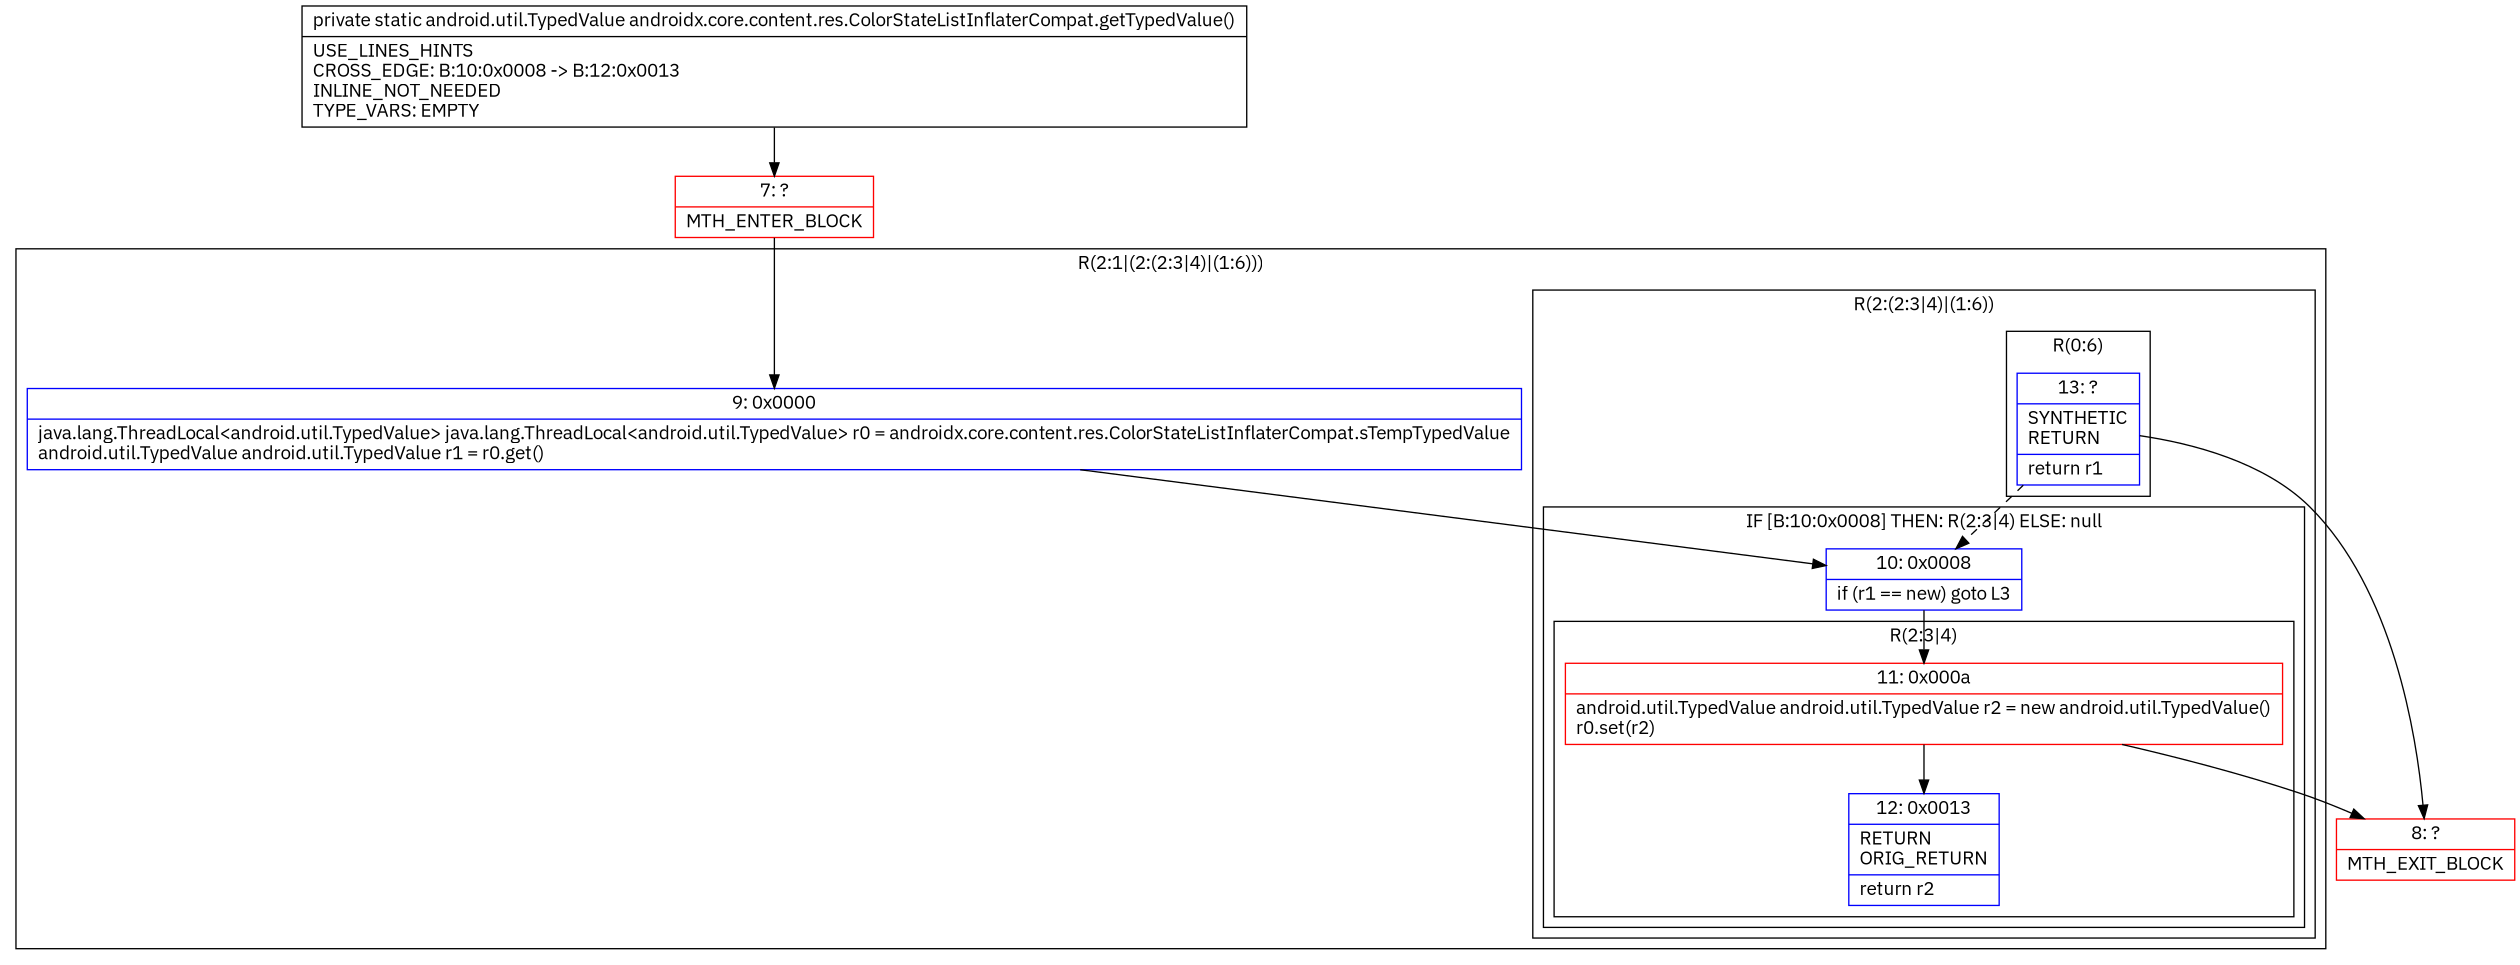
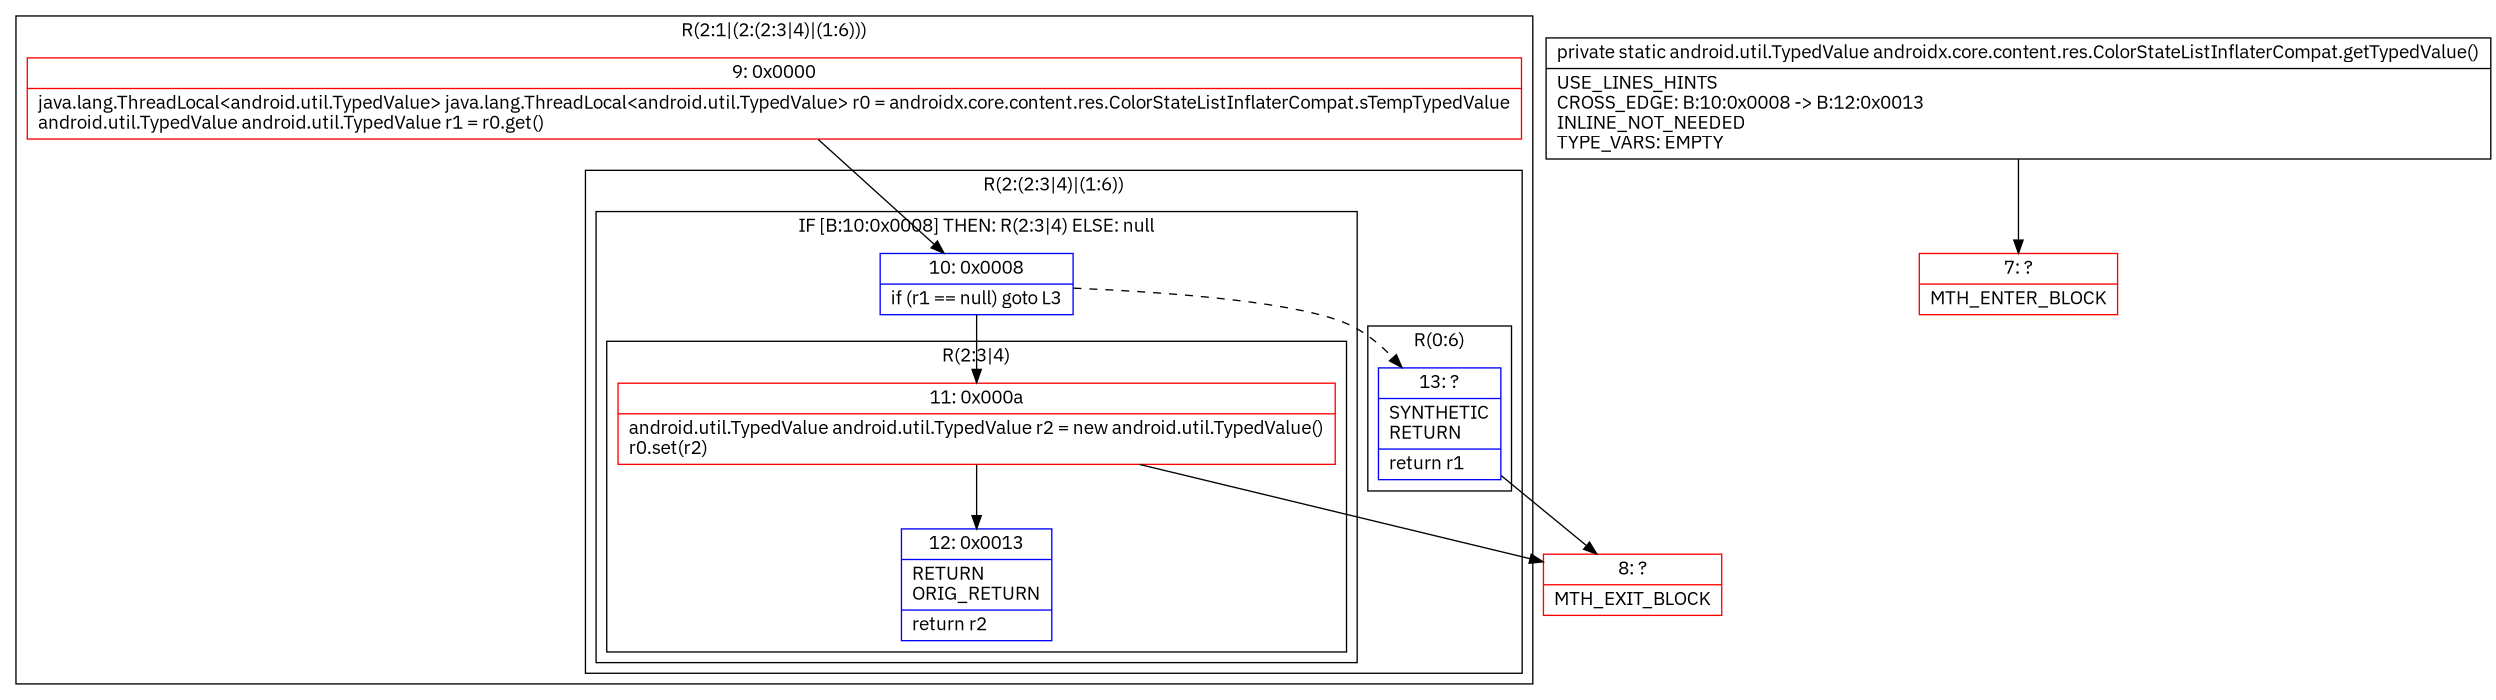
(774, 306) -> none
(774, 429) -> (774, 98)
(1992, 515) -> (1240, 301)
(1924, 594) -> (977, 299)
